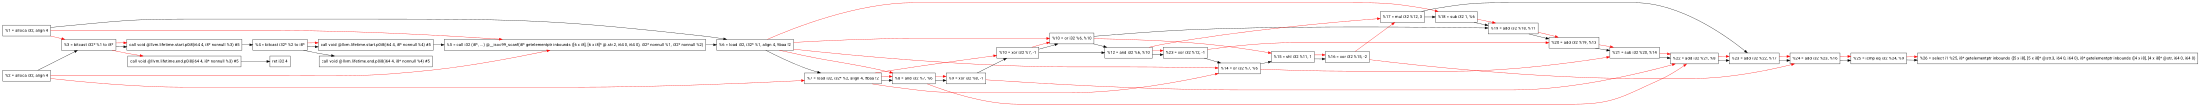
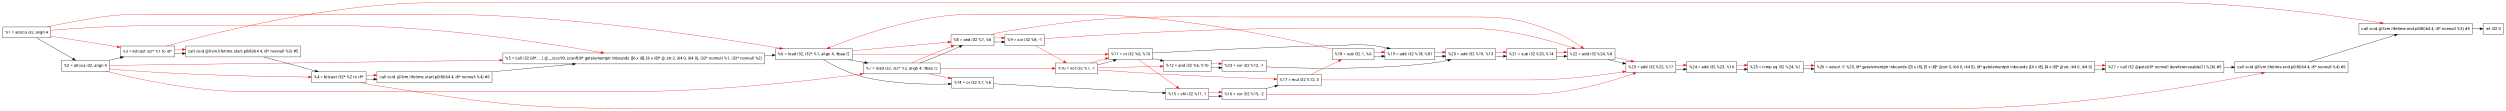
(1099, 3) -> (1080, 14)
(1589, 3) -> (1472, 80)
(1429, 17) -> (1328, 66)
(387, 19) -> (414, 14)
(1513, 28) -> (1410, 54)
(1263, 30) -> (1186, 75)
(1072, 38) -> (1131, 54)
(1374, 38) -> (1270, 87)
(1377, 43) -> (1357, 68)
none -> (55, 48)
none -> (2352, 48)
(317, 53) -> (1312, 108)
(1070, 53) -> (1129, 67)
(1694, 58) -> (1591, 54)
(1211, 60) -> none
(280, 61) -> (2493, 29)
(1004, 65) -> (884, 81)
(989, 67) -> (1047, 52)
none -> (2165, 67)
(1434, 71) -> none
none -> (209, 75)
(1581, 77) -> (1451, 94)
